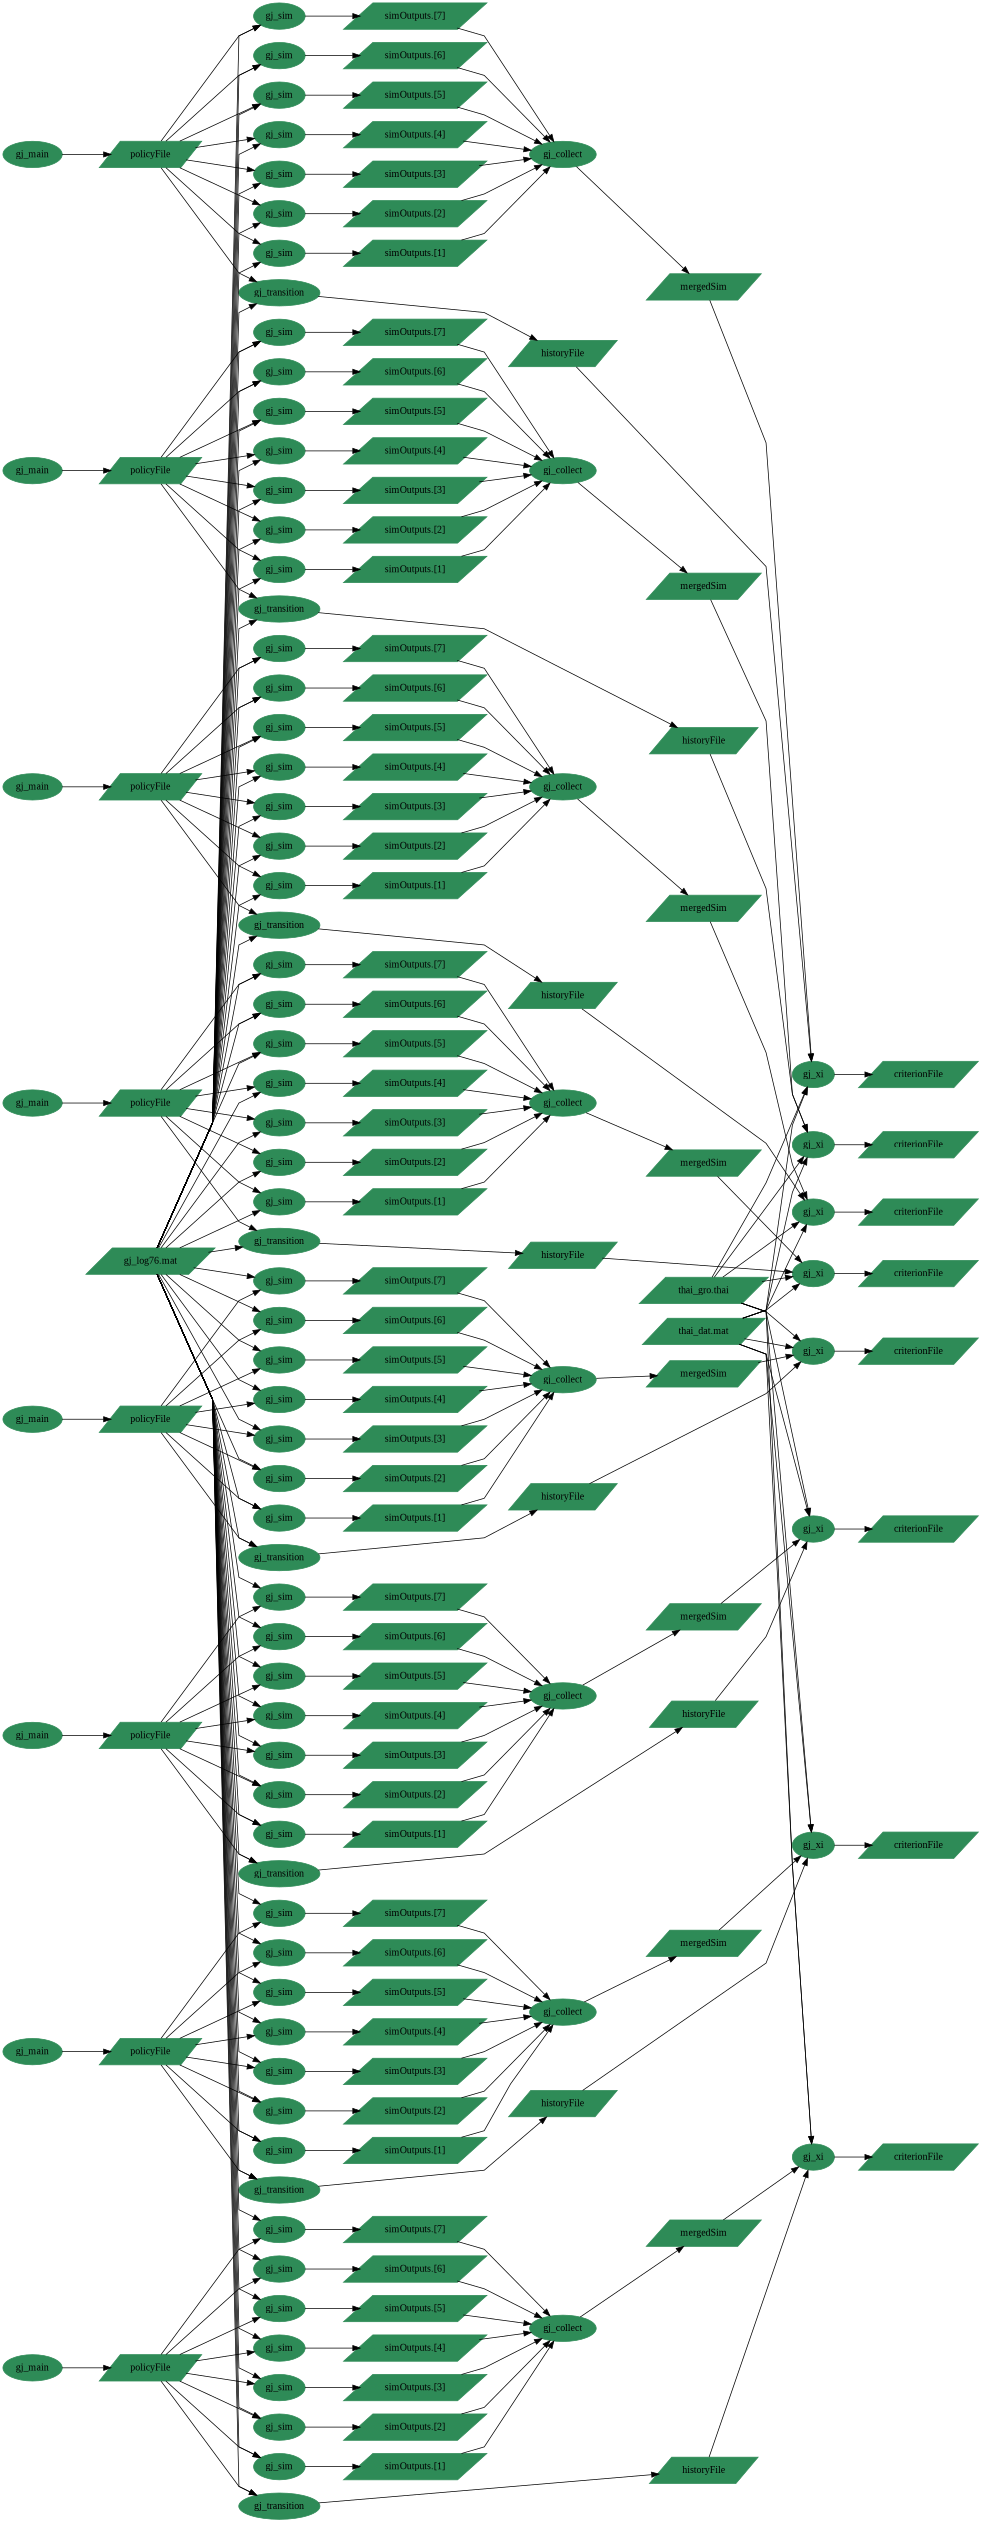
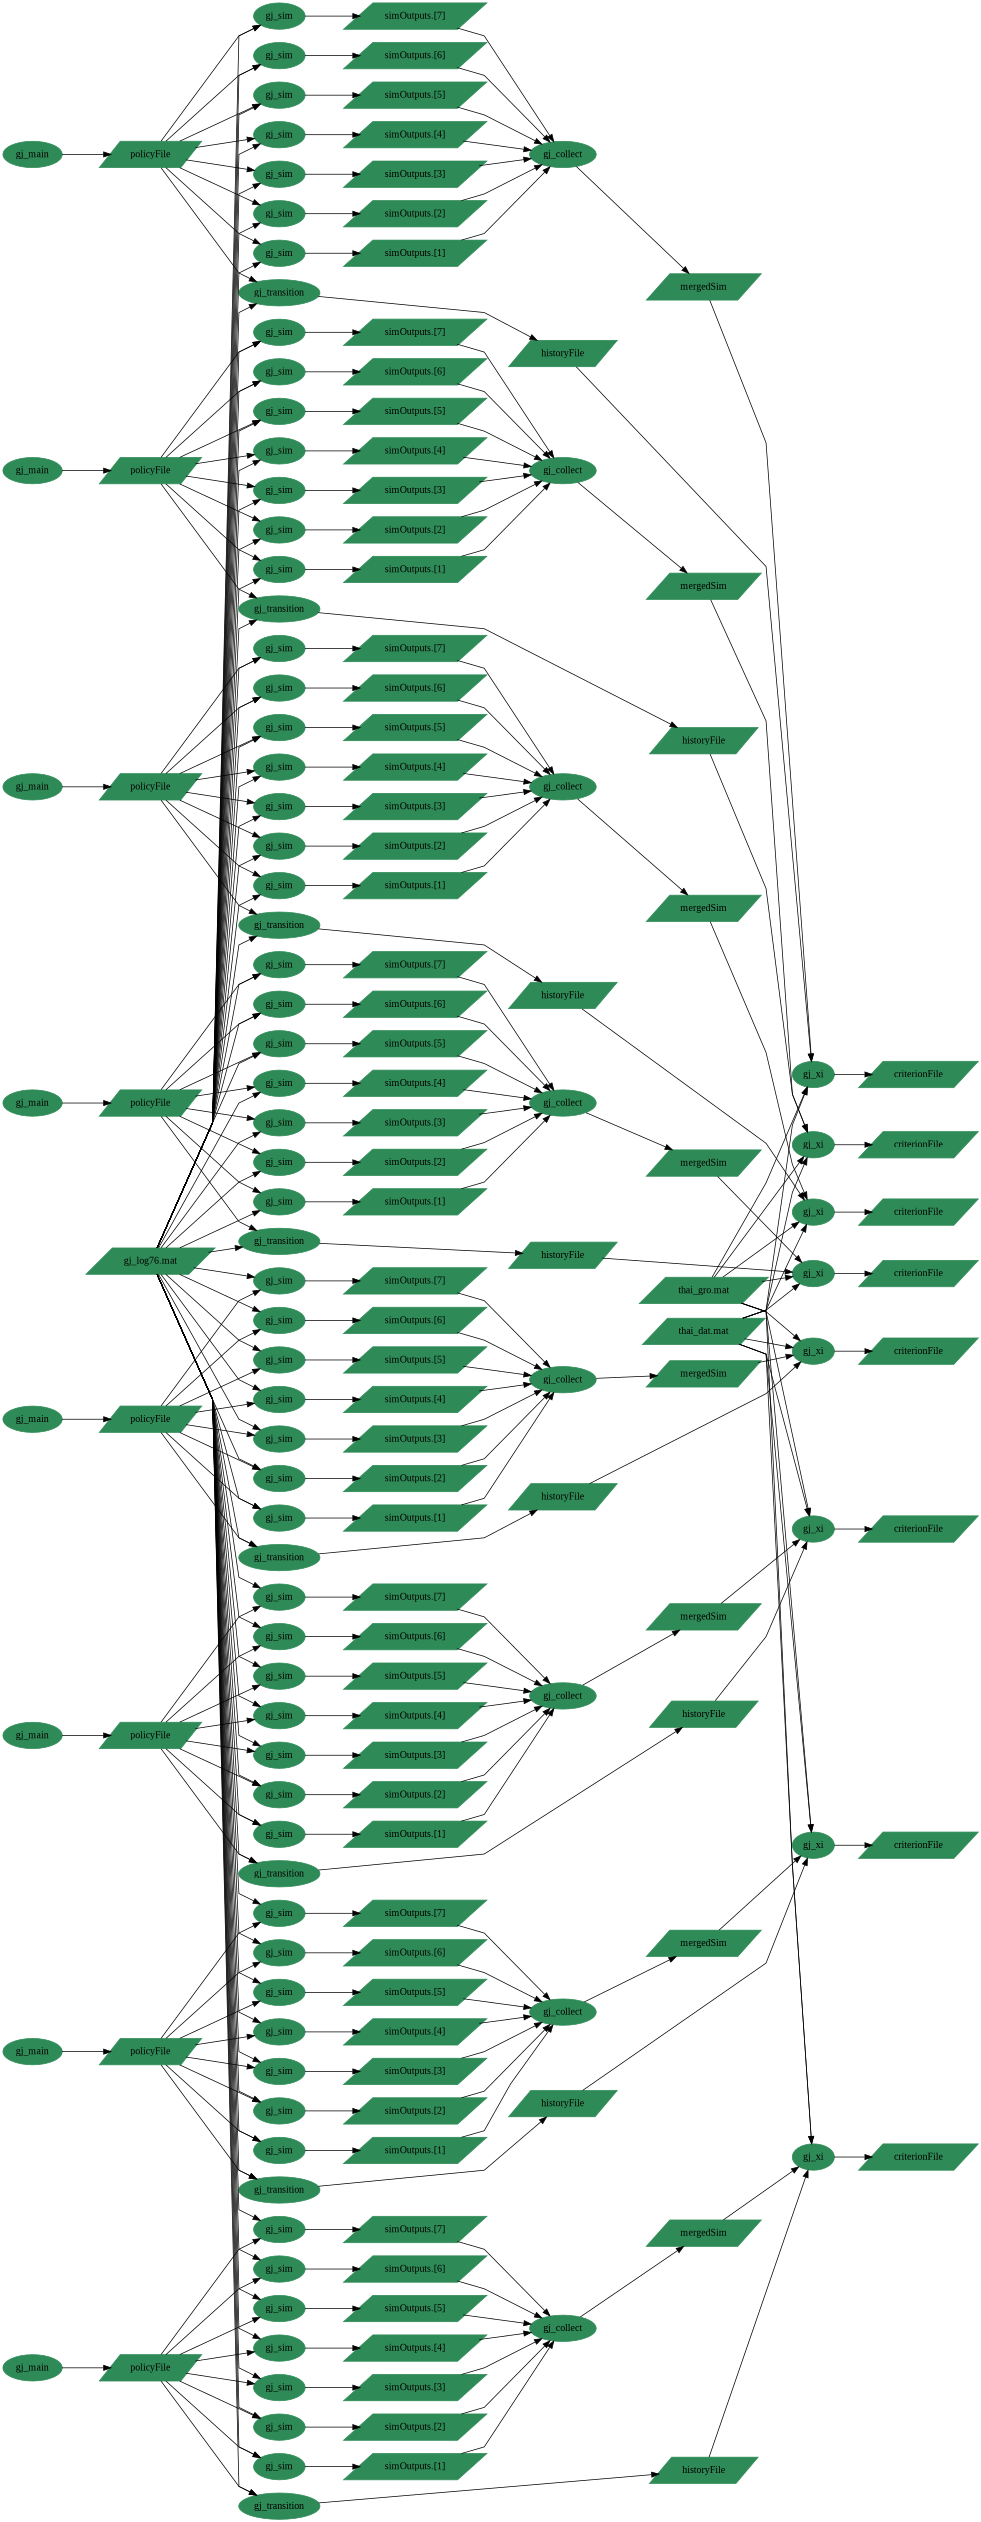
(704, 1290) -> (704, 1290)
